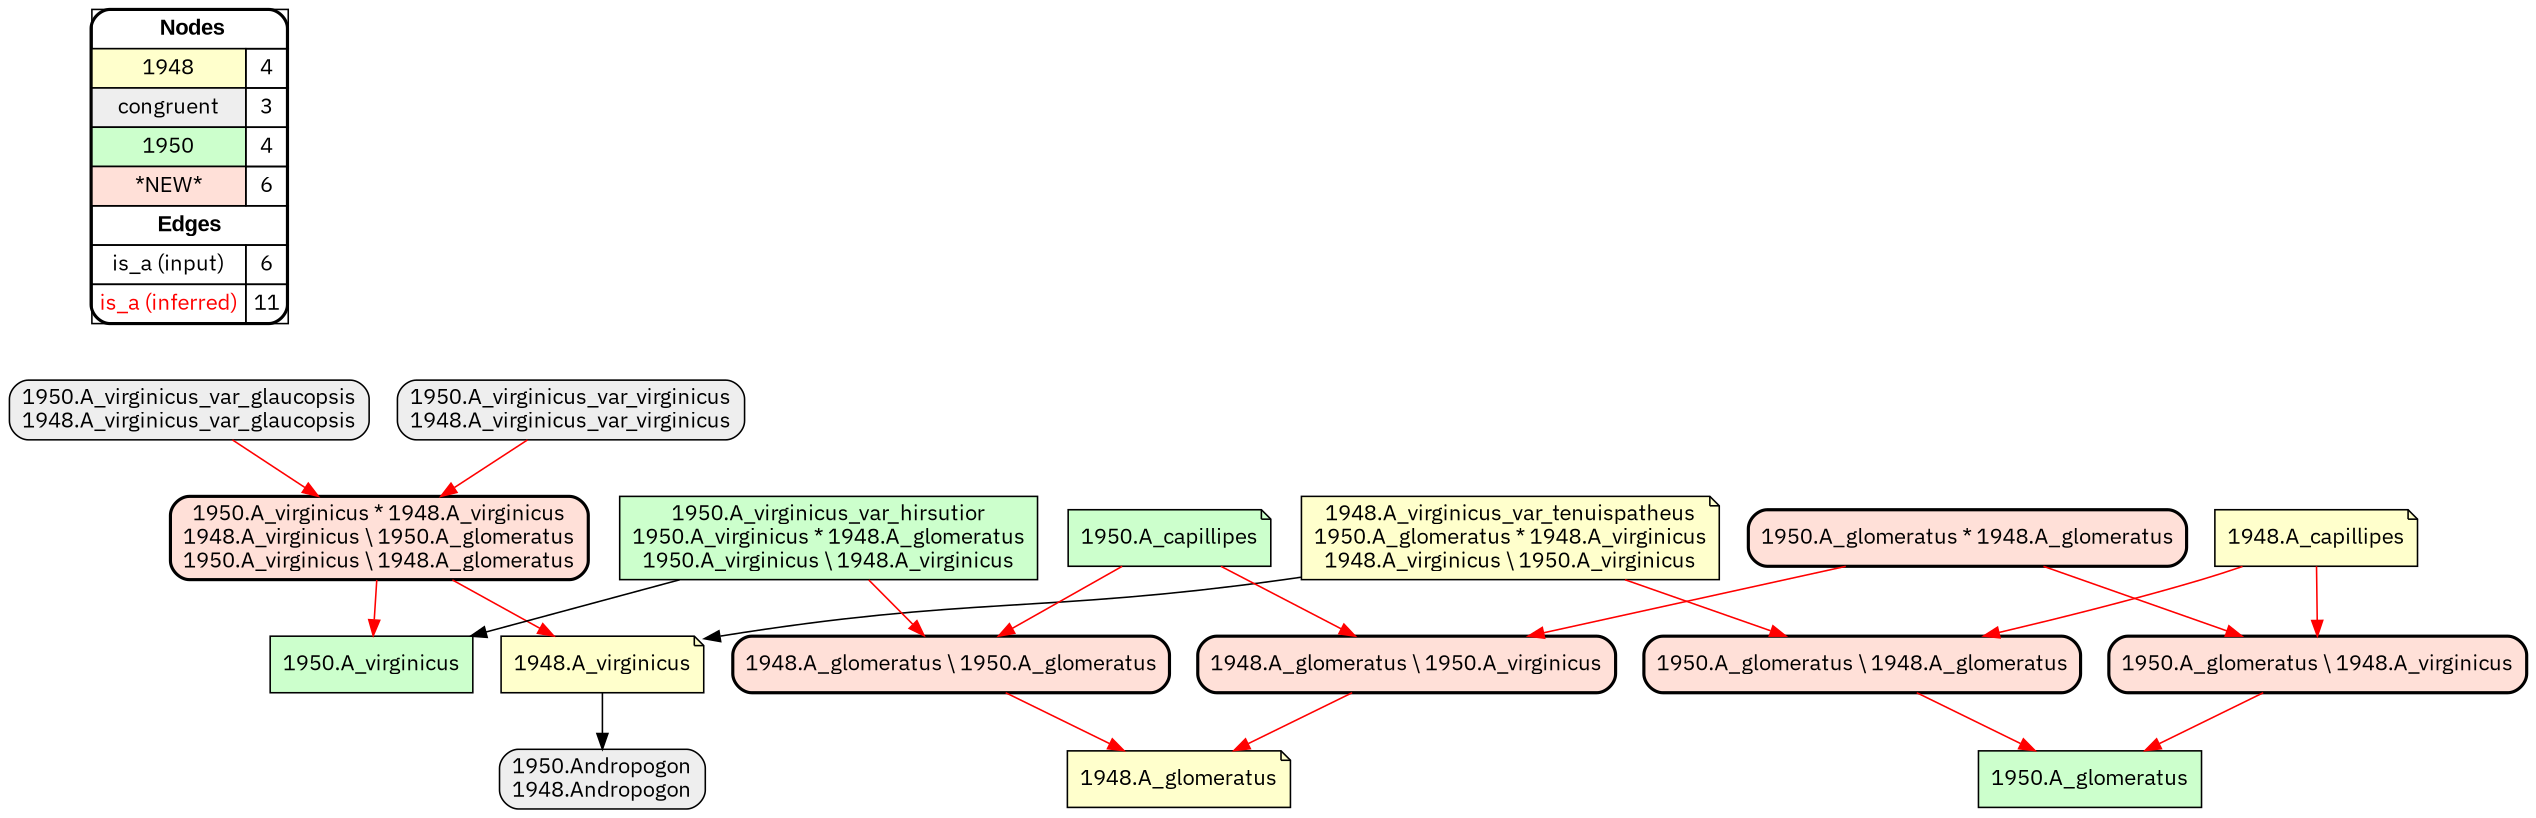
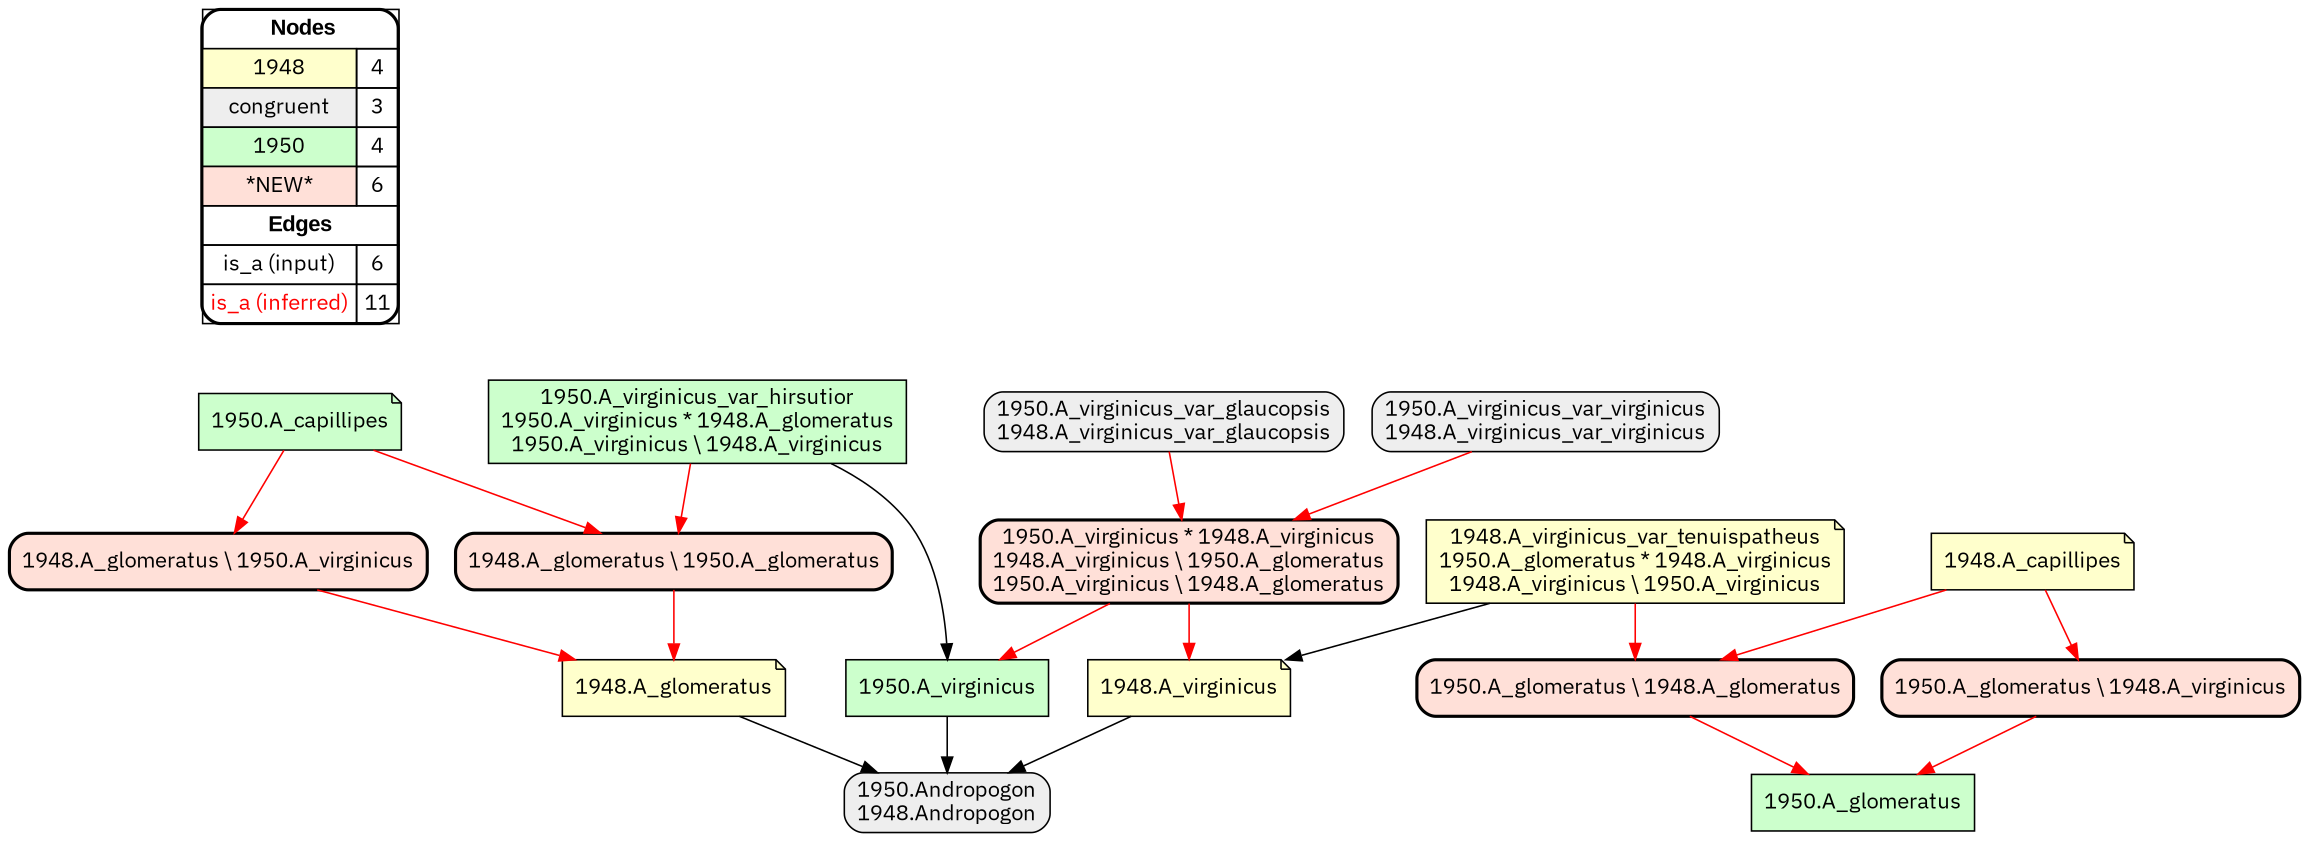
(1967, 538) -> none
none -> (947, 737)
none -> (801, 741)
